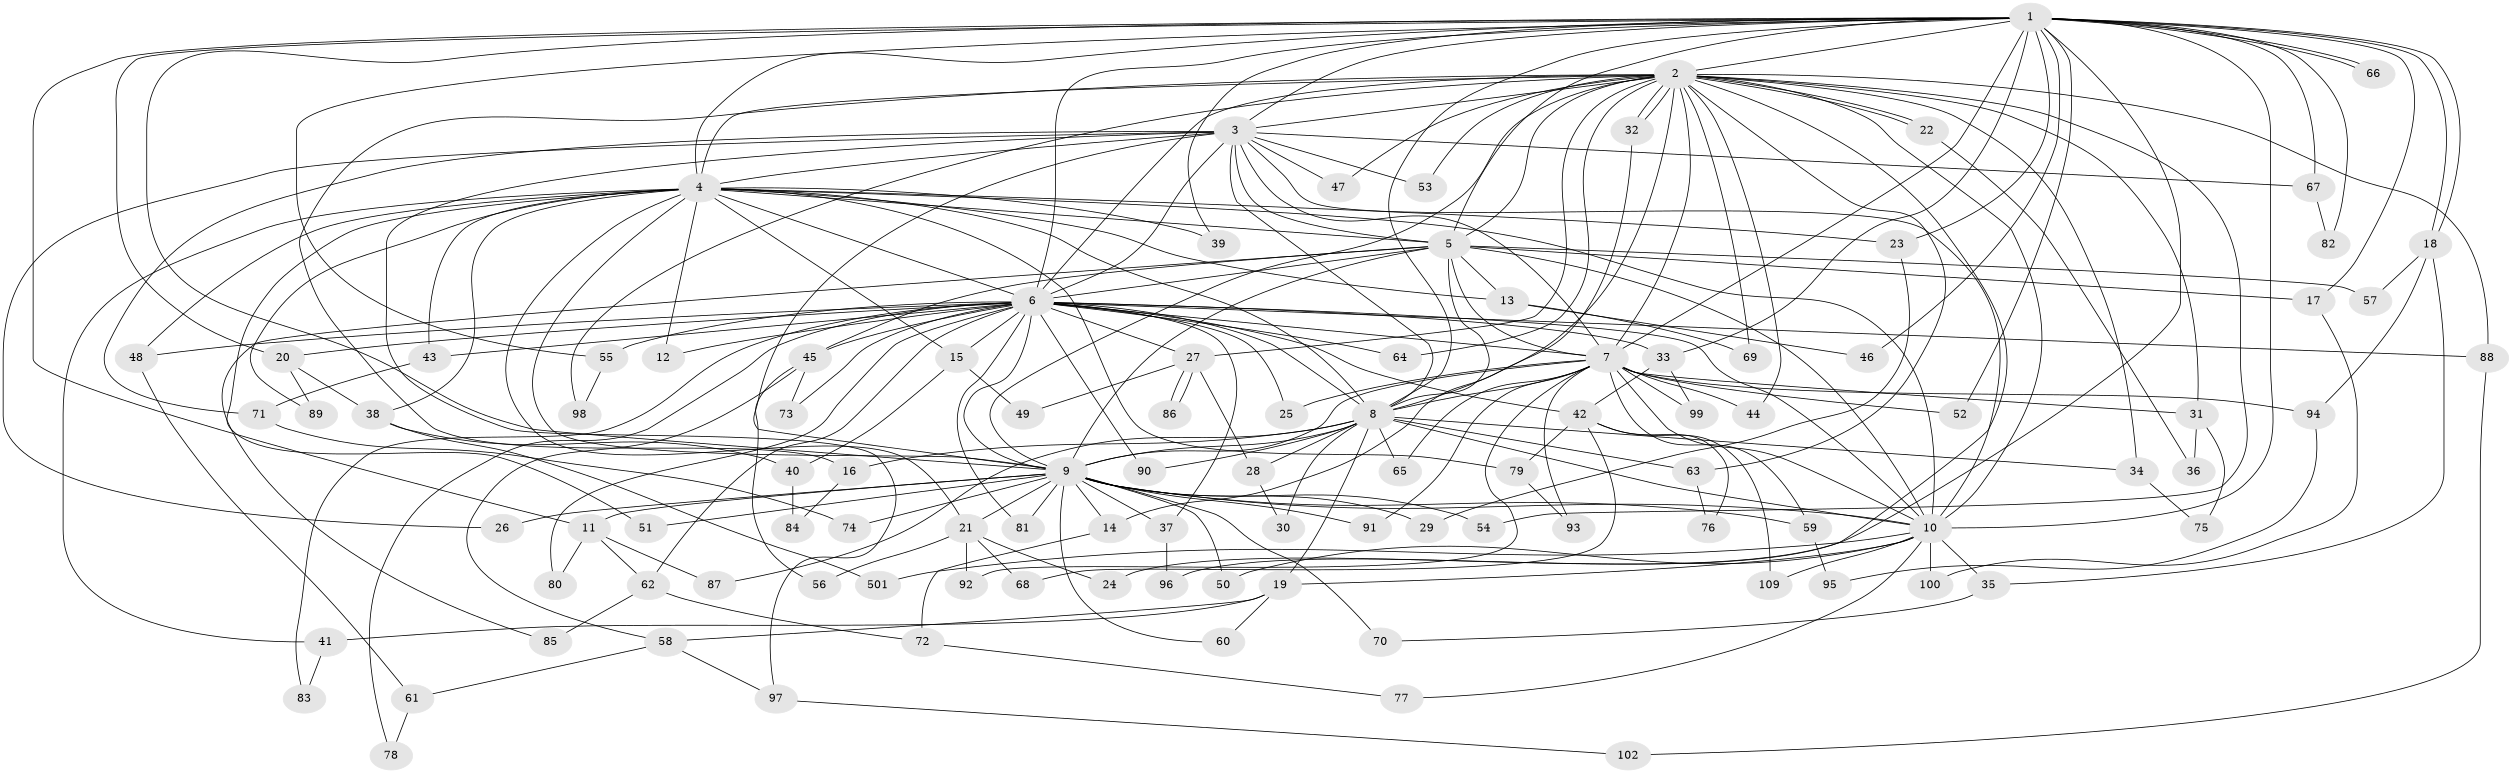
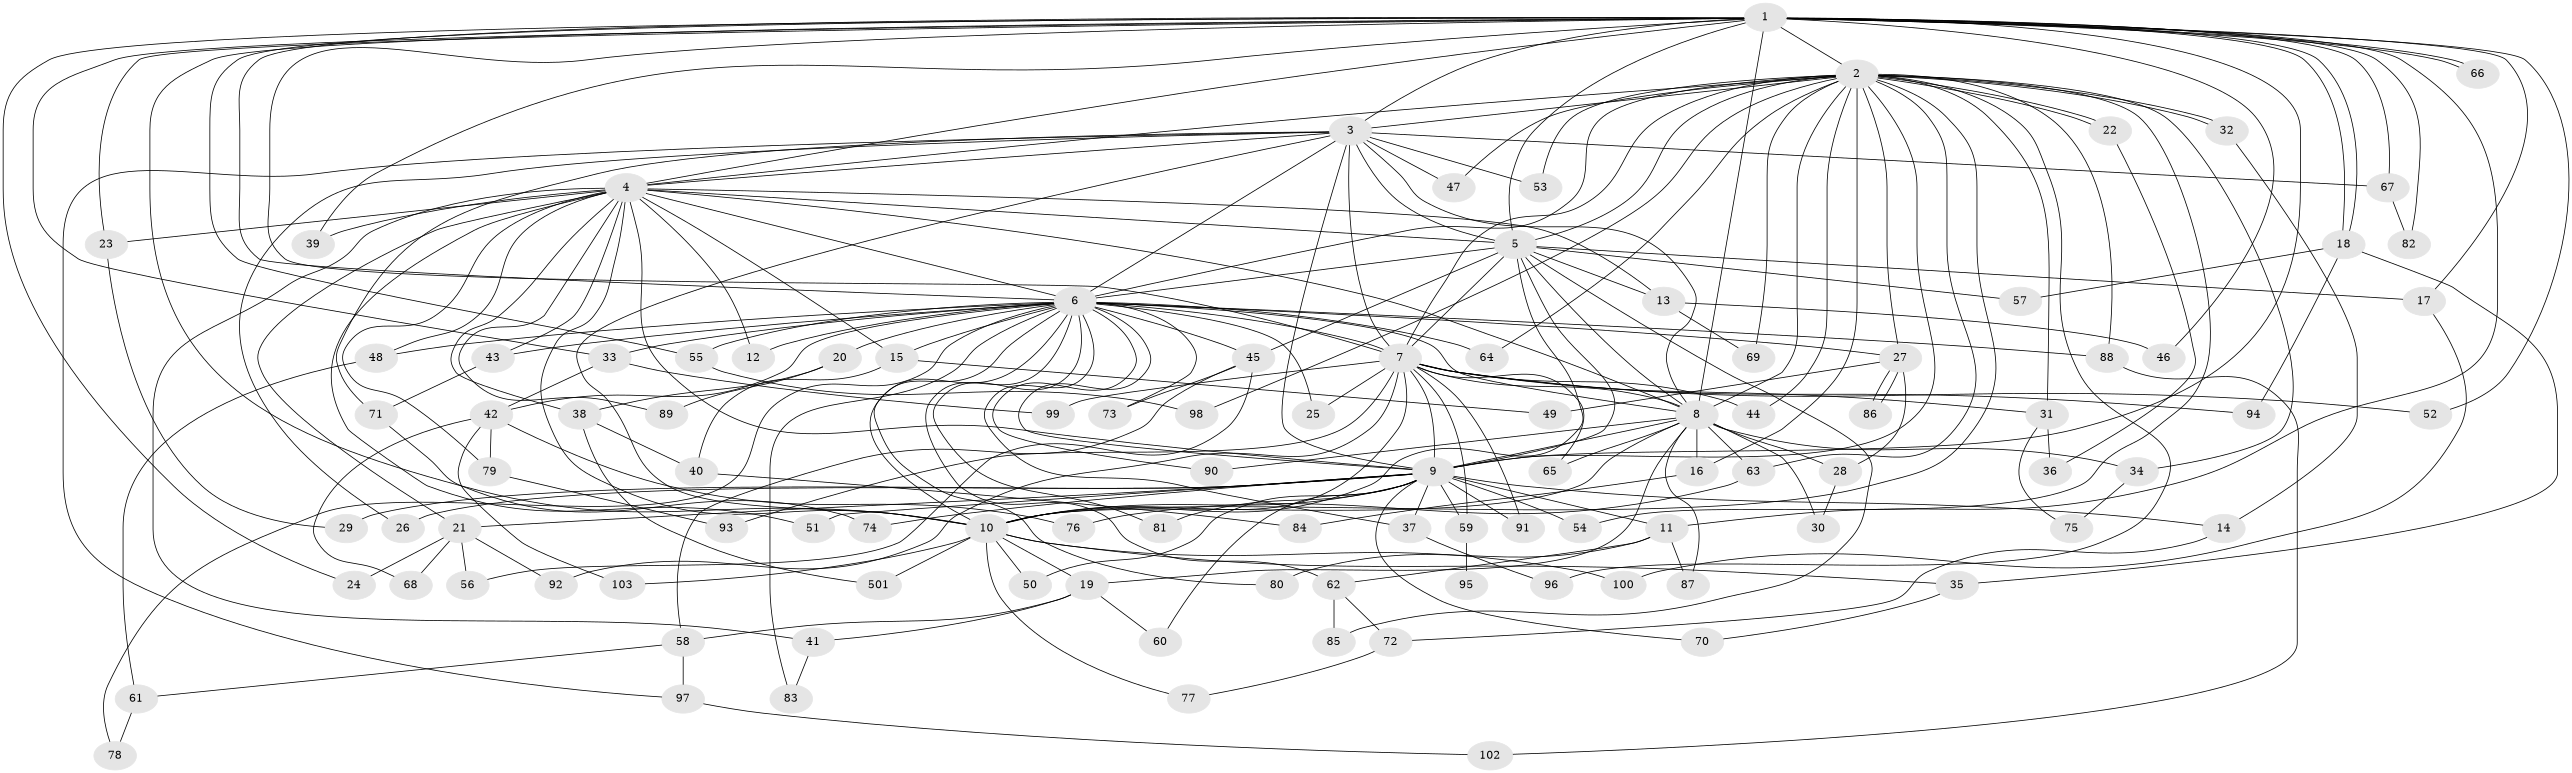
(885, 30) -> none
(2107, 569) -> none
(1769, 585) -> (622, 585)
